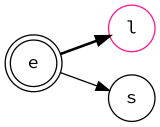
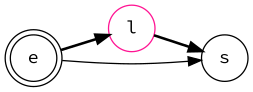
none -> (172, 41)
